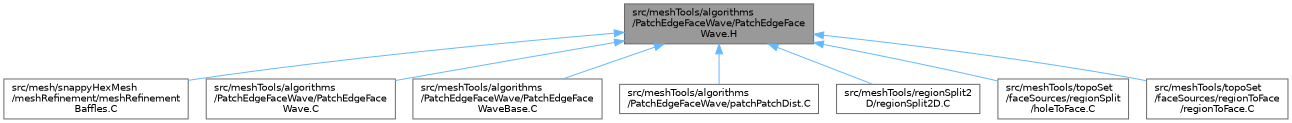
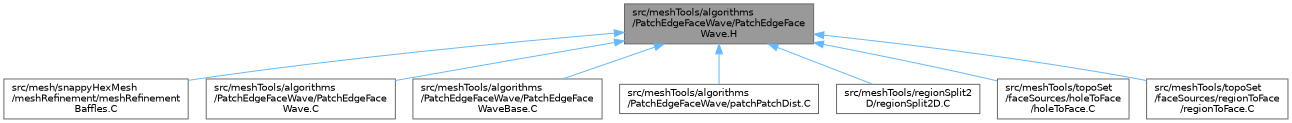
(1063, 99) -> (1063, 99)
